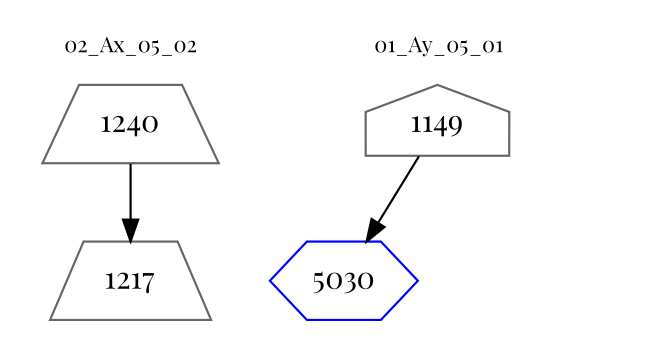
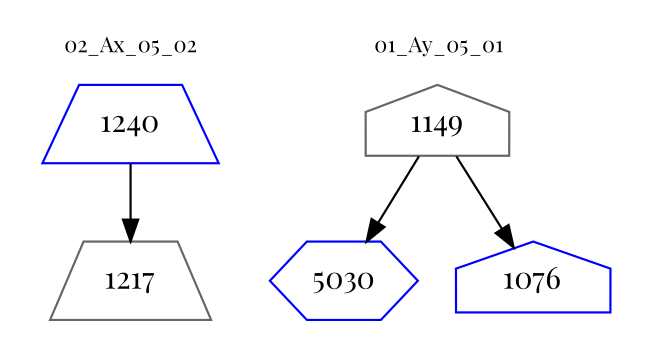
(131, 124) -> (131, 124)
none -> (533, 281)
